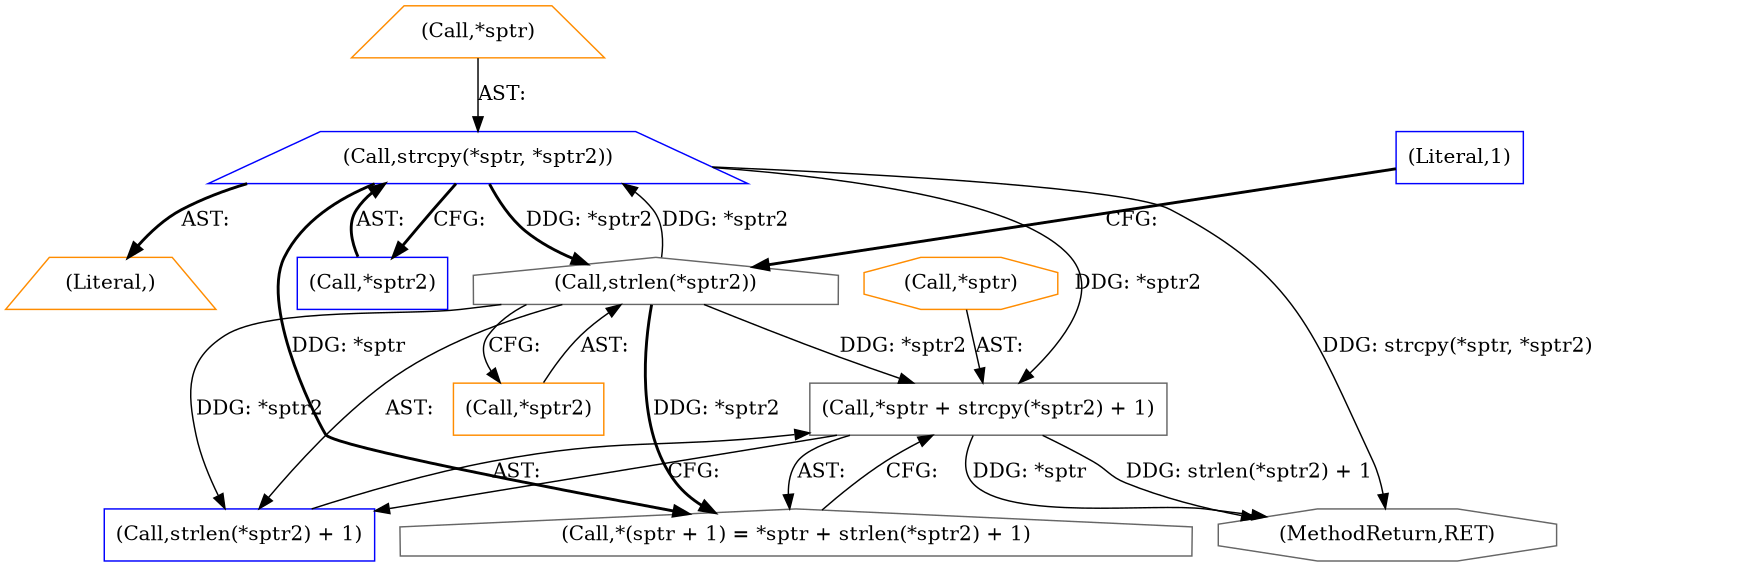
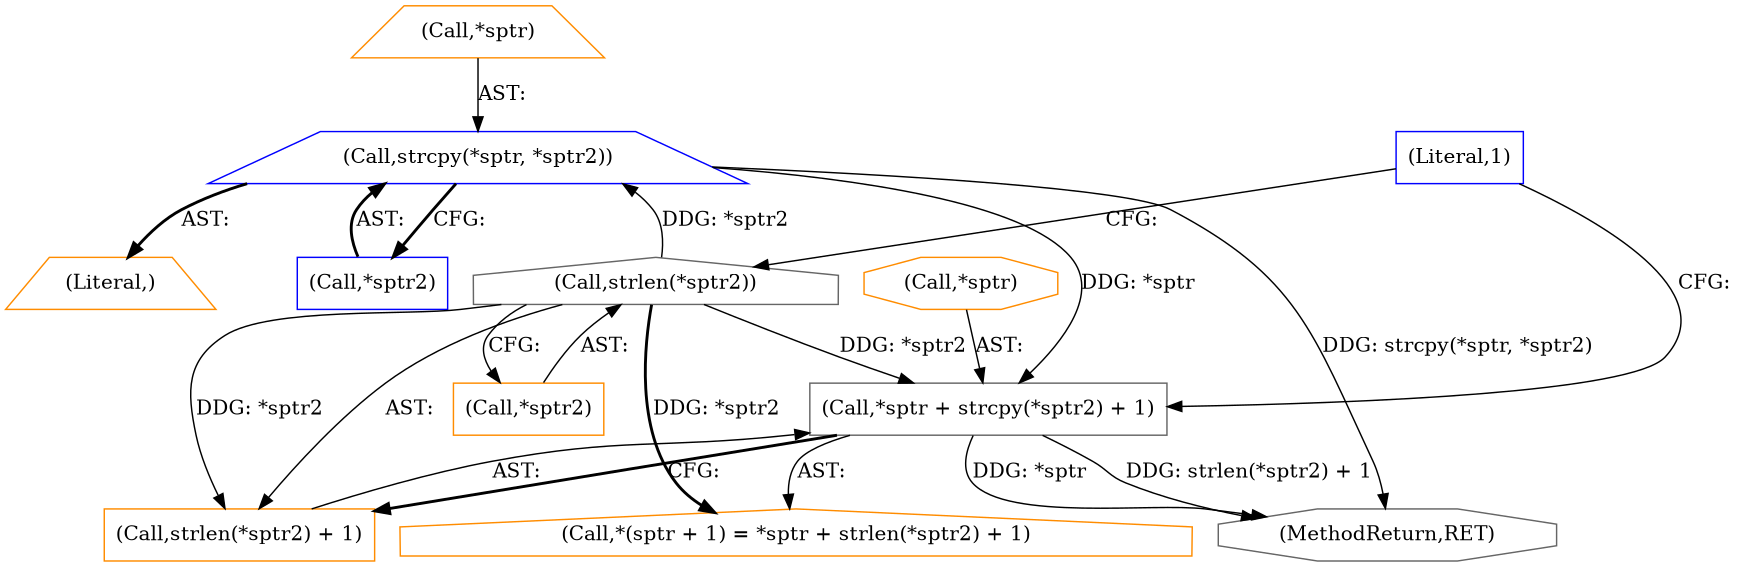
(1082, 217) -> (1082, 217)
(524, 230) -> none
(1138, 283) -> (1138, 283)
(349, 444) -> none
(613, 472) -> (613, 472)
(869, 473) -> (1556, 386)
(239, 535) -> (239, 535)
(796, 535) -> (796, 535)
